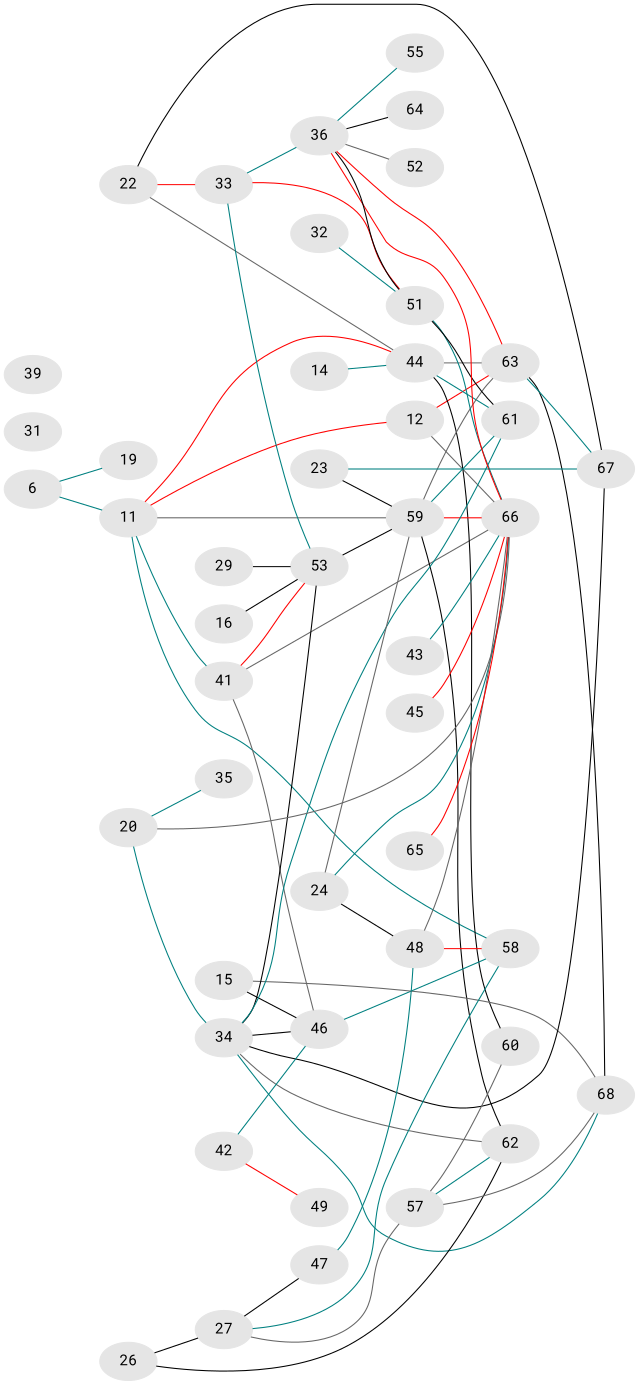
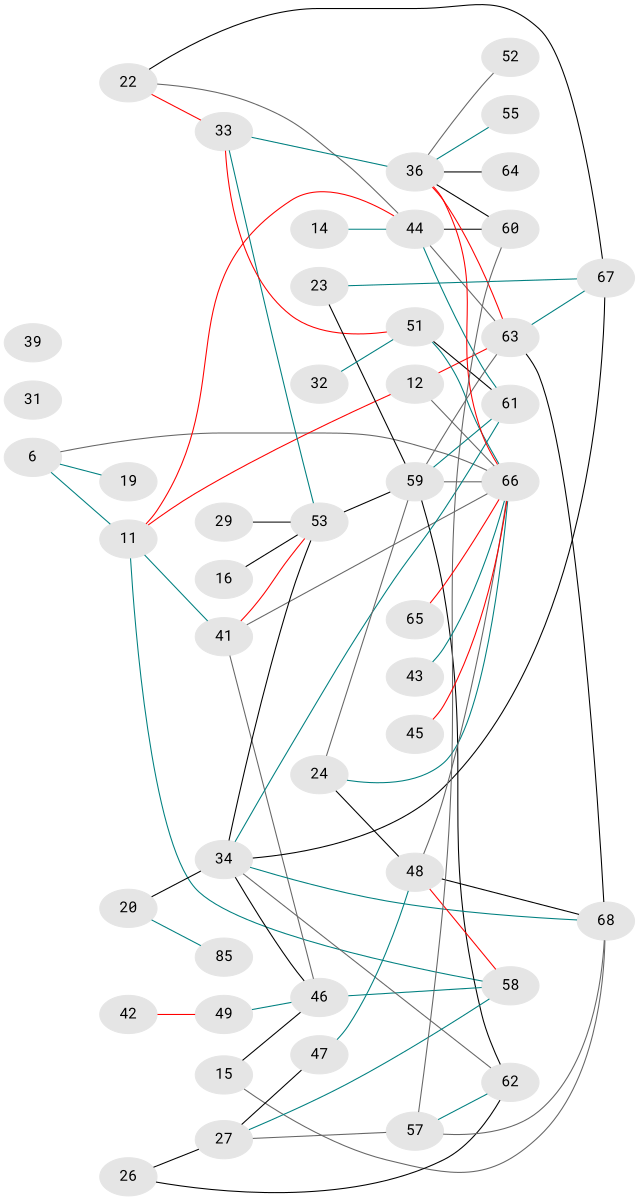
(367, 221) -> (463, 201)
(272, 518) -> none
(463, 518) -> (470, 482)
(410, 770) -> (276, 433)
(224, 779) -> (224, 957)
none -> (510, 897)
(161, 938) -> (176, 884)
(263, 1101) -> (272, 1006)
